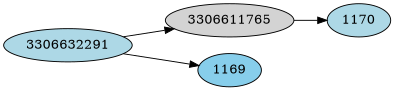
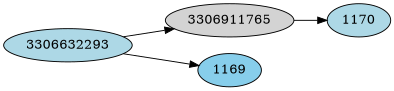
(230, 20) -> (230, 20)
(68, 45) -> (68, 45)
